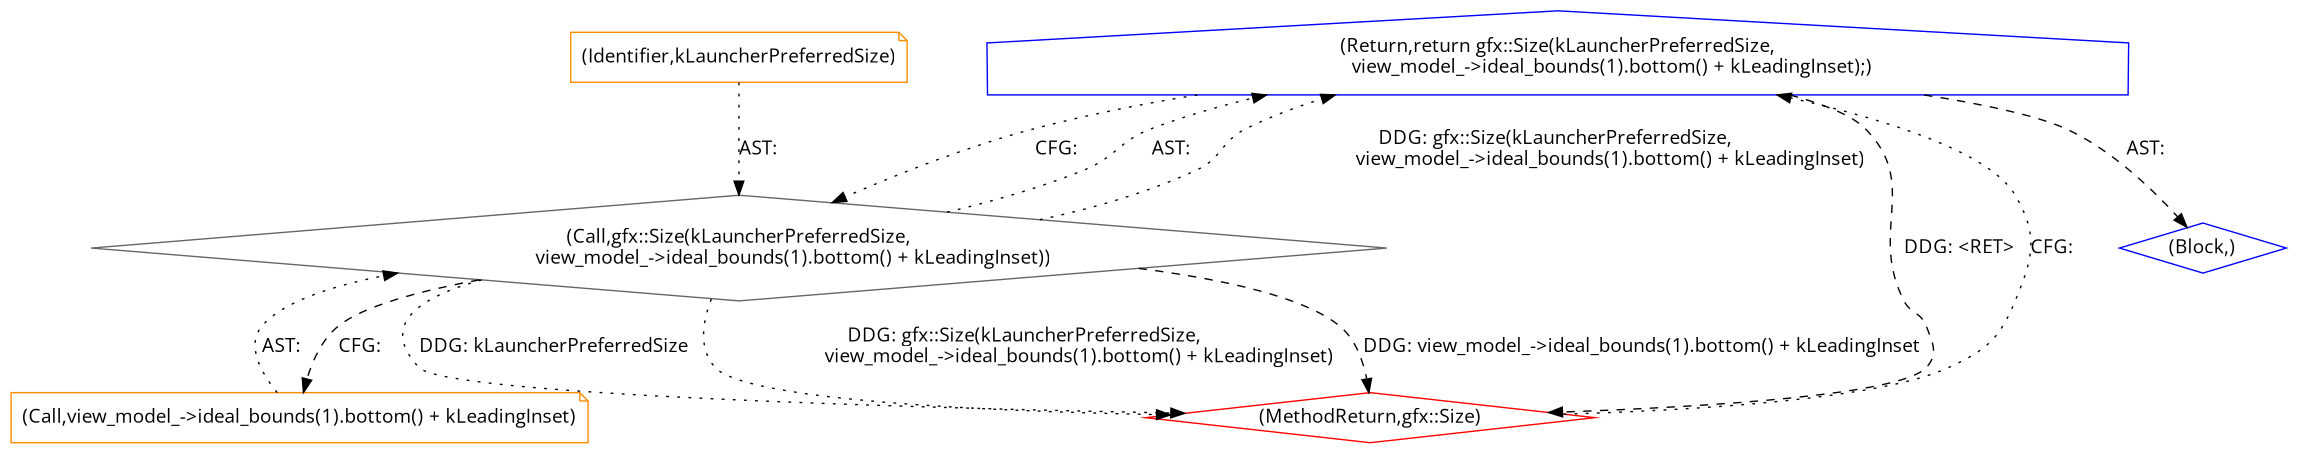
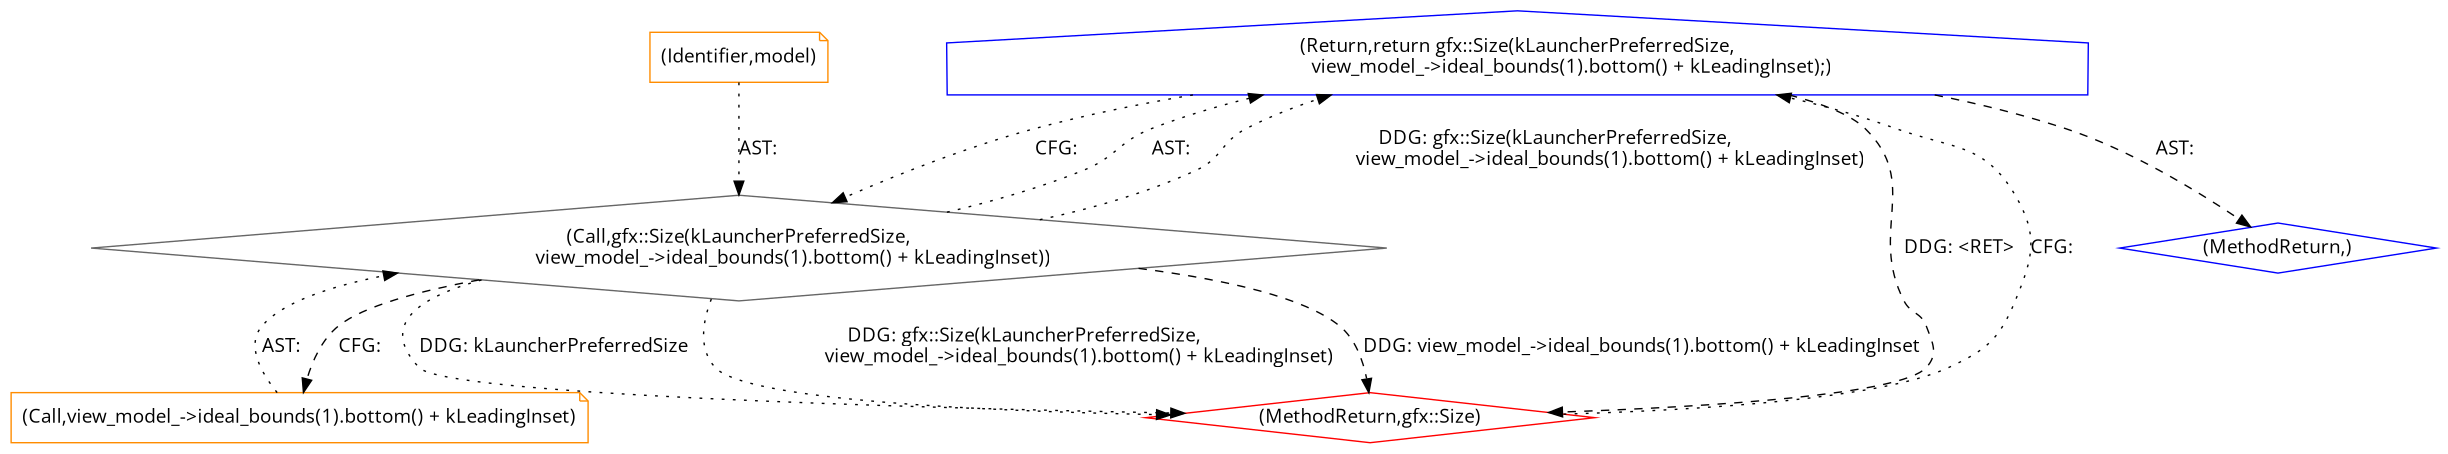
(739, 57) -> (739, 57)
(2203, 248) -> (2278, 248)
